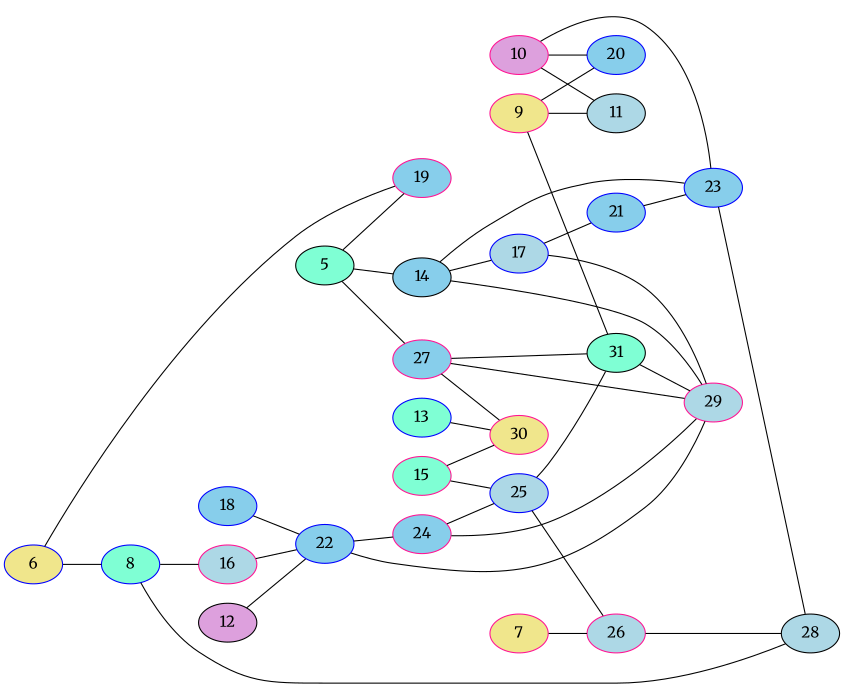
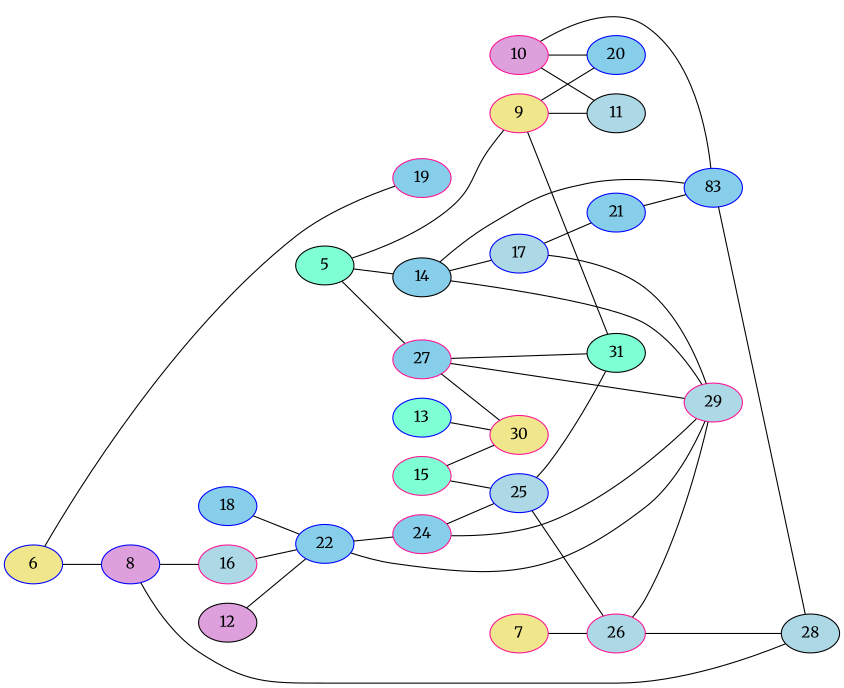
(713, 188) -> (713, 188)
(373, 222) -> (444, 213)
(665, 378) -> (679, 523)
(131, 564) -> (131, 564)
